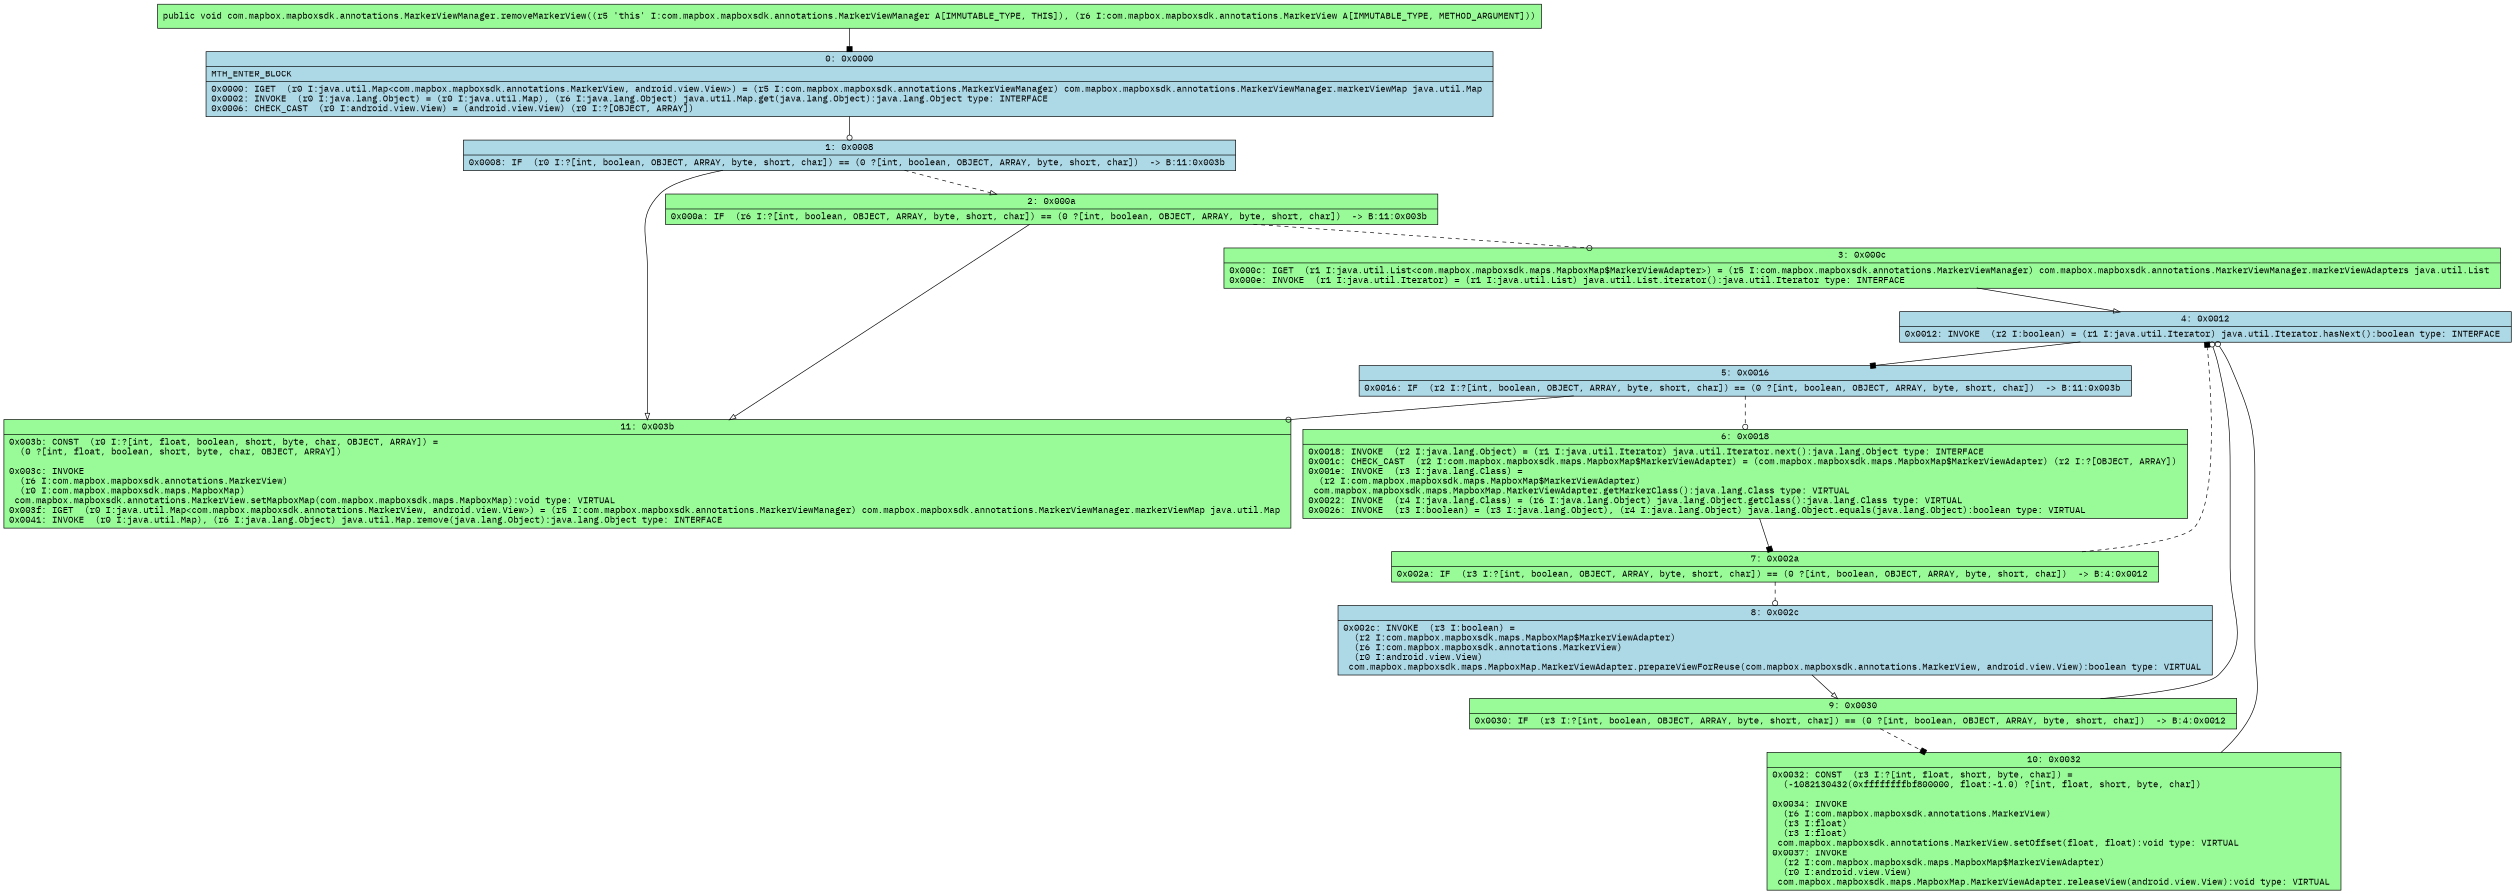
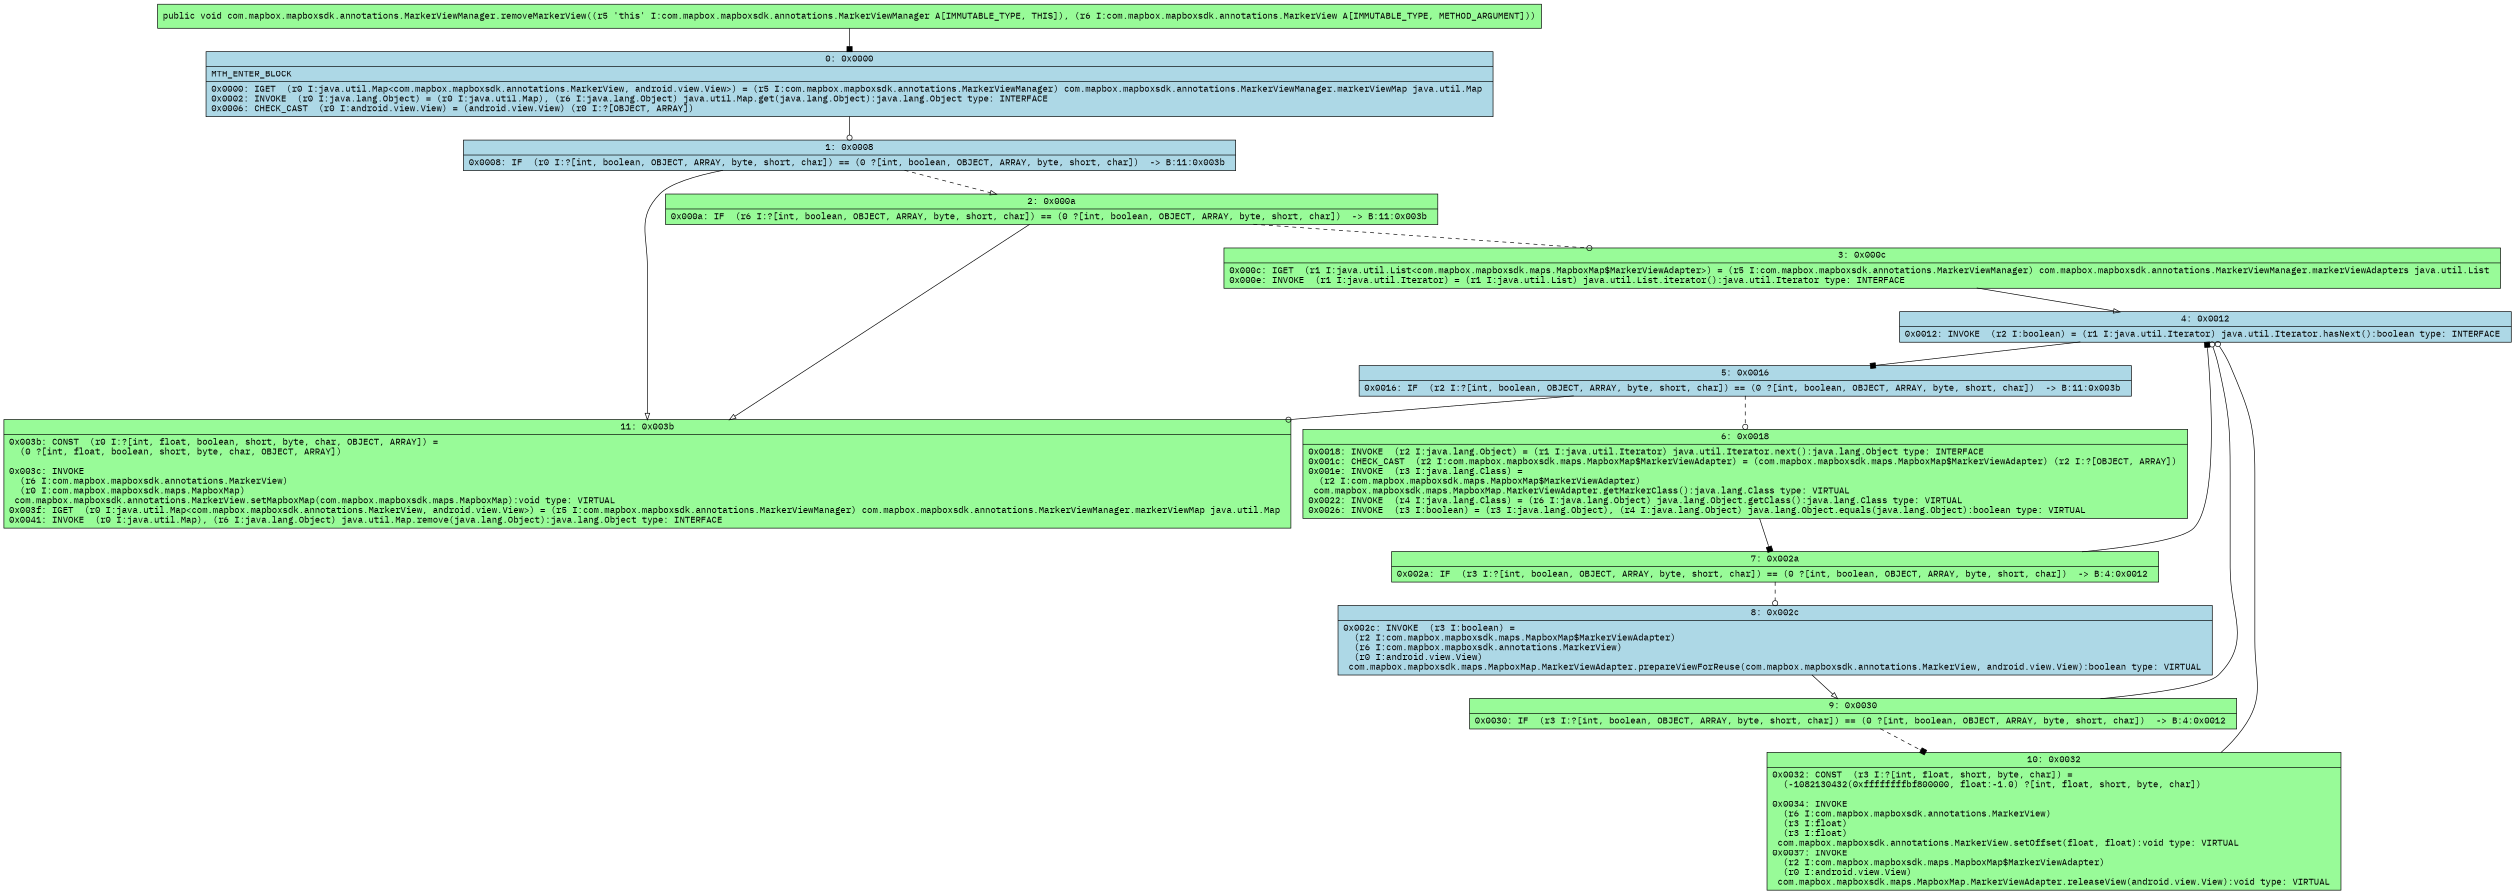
(2206, 497) -> (2206, 497)
